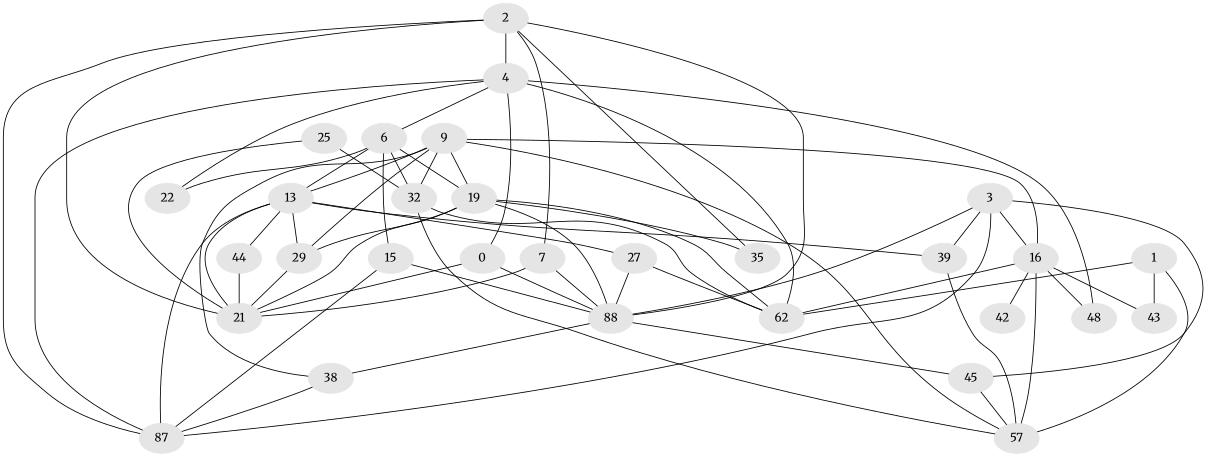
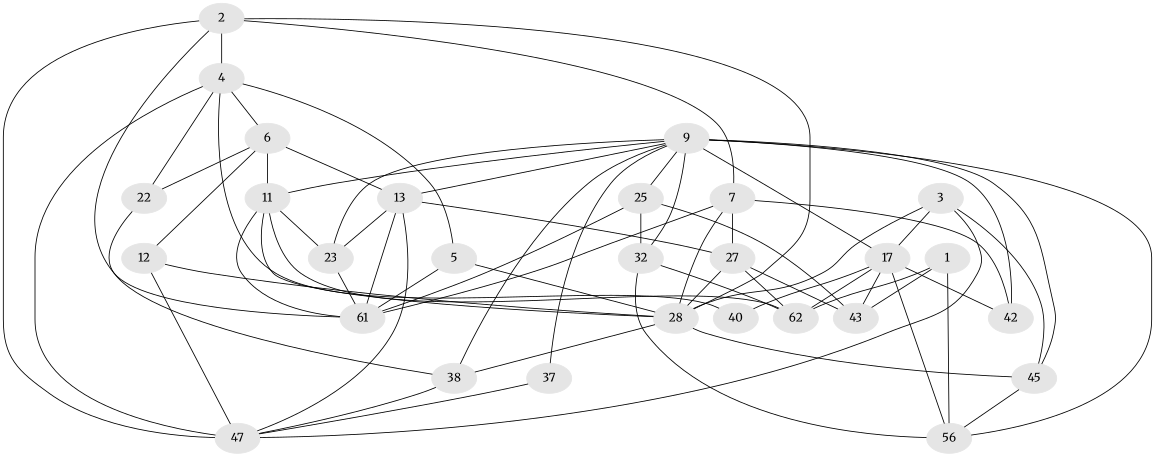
(699, 156) -> none
(398, 166) -> none
none -> (664, 168)
none -> (936, 168)
none -> (976, 175)
(474, 198) -> (268, 198)
none -> (910, 220)
none -> (732, 223)
none -> (760, 242)
(239, 258) -> none
(299, 258) -> (331, 258)
(391, 258) -> (144, 258)
(482, 258) -> (454, 258)
(758, 258) -> none
(944, 258) -> none
(1036, 258) -> (888, 258)
none -> (781, 282)
(239, 318) -> (362, 318)
(611, 318) -> (676, 318)
(1094, 318) -> (736, 318)
none -> (233, 331)
none -> (549, 378)
(162, 438) -> (238, 438)
(1017, 438) -> (949, 438)
